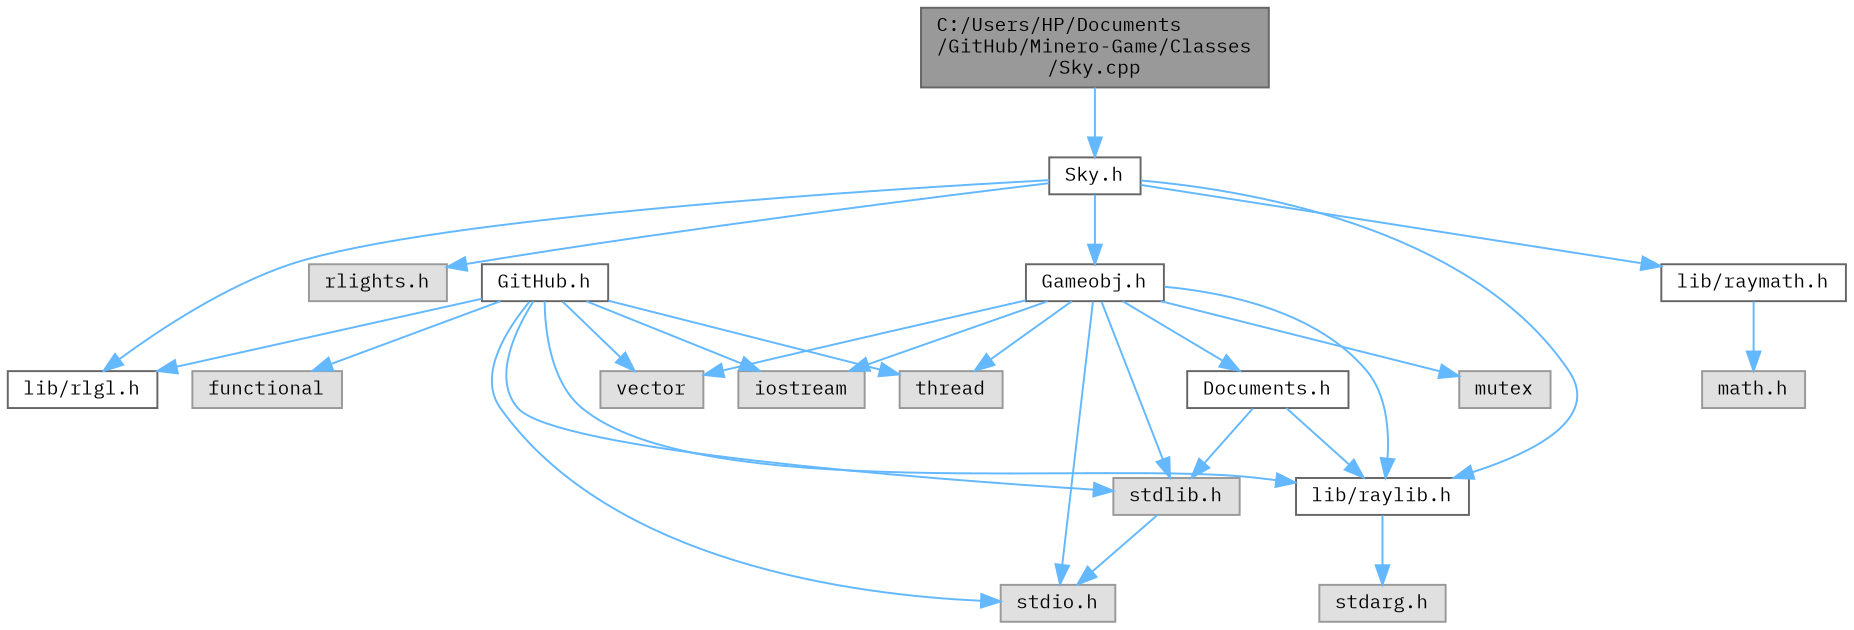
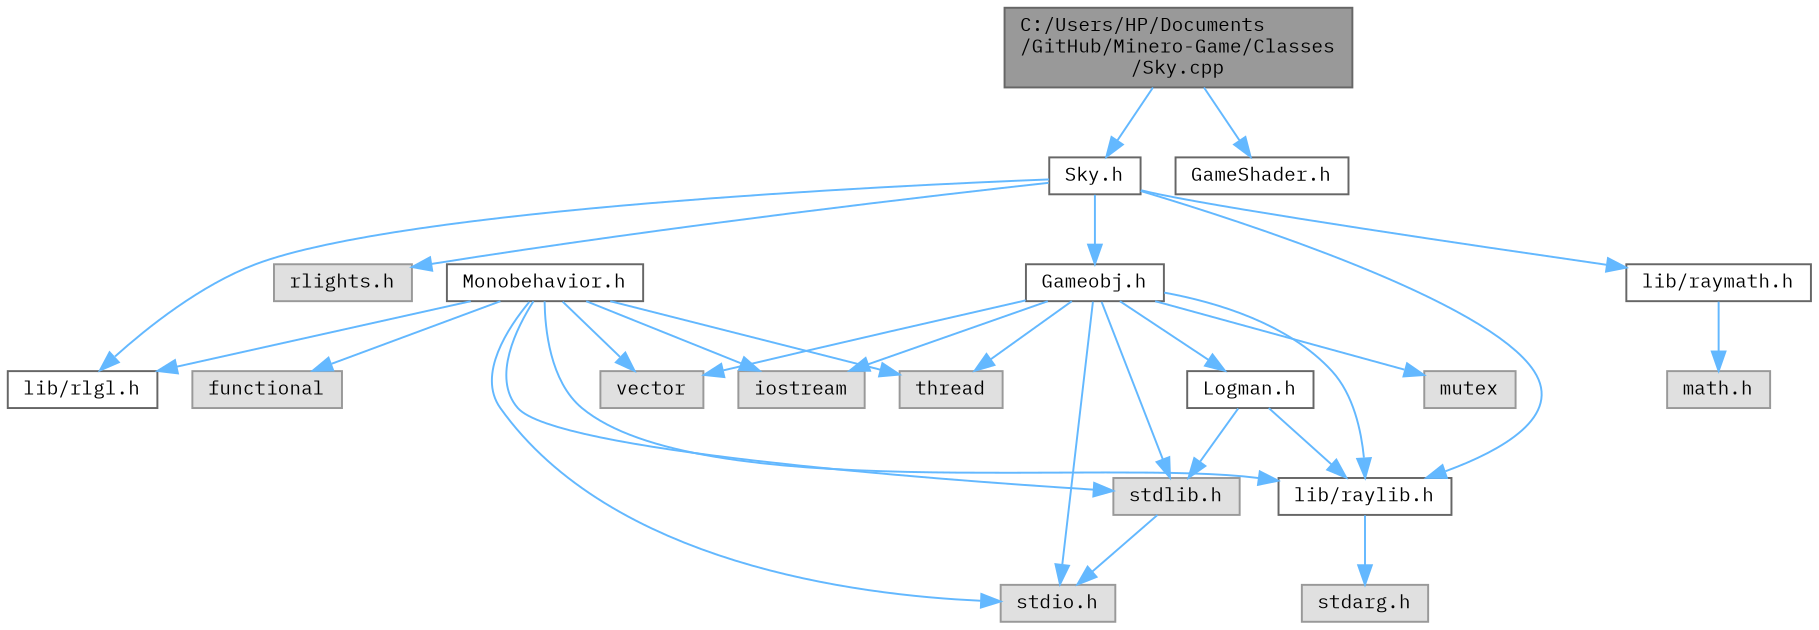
none -> (1262, 176)
(545, 283) -> (545, 283)
(1268, 390) -> (1250, 390)
